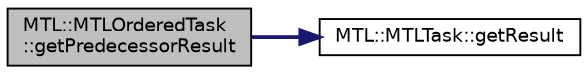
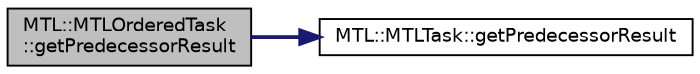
(450, 37) -> (506, 37)
